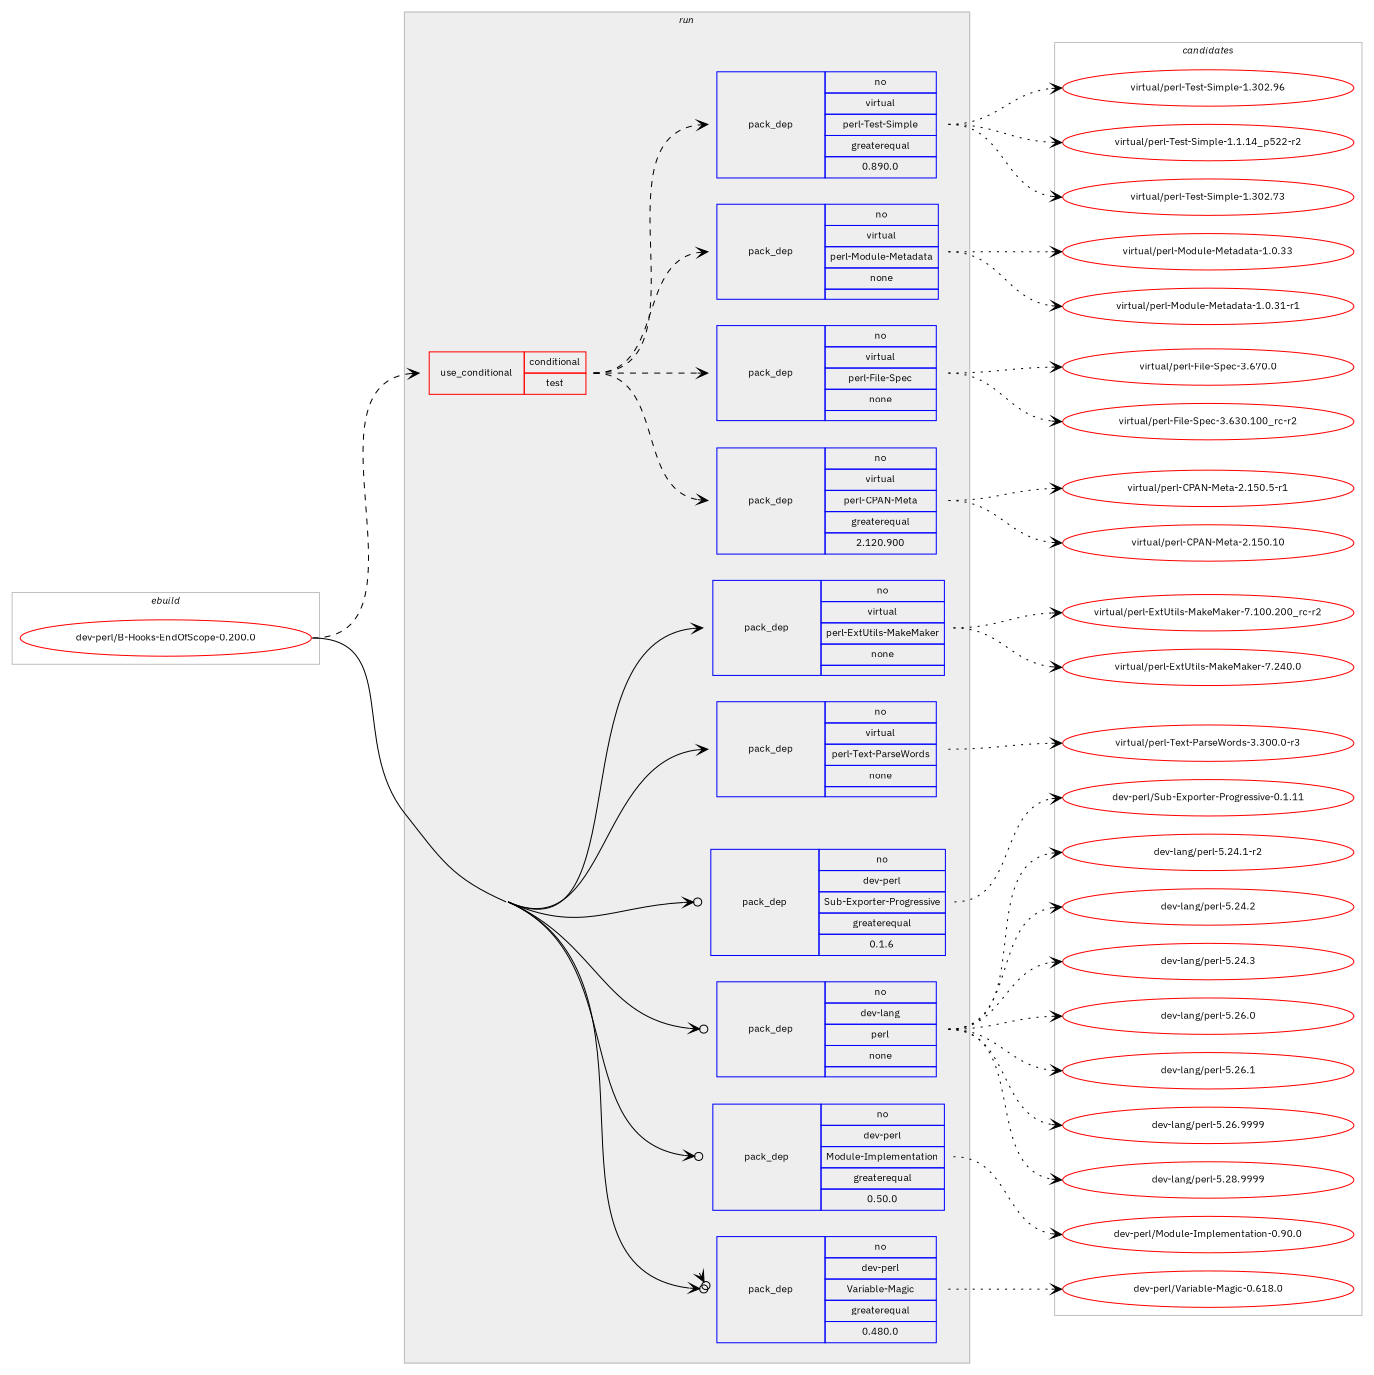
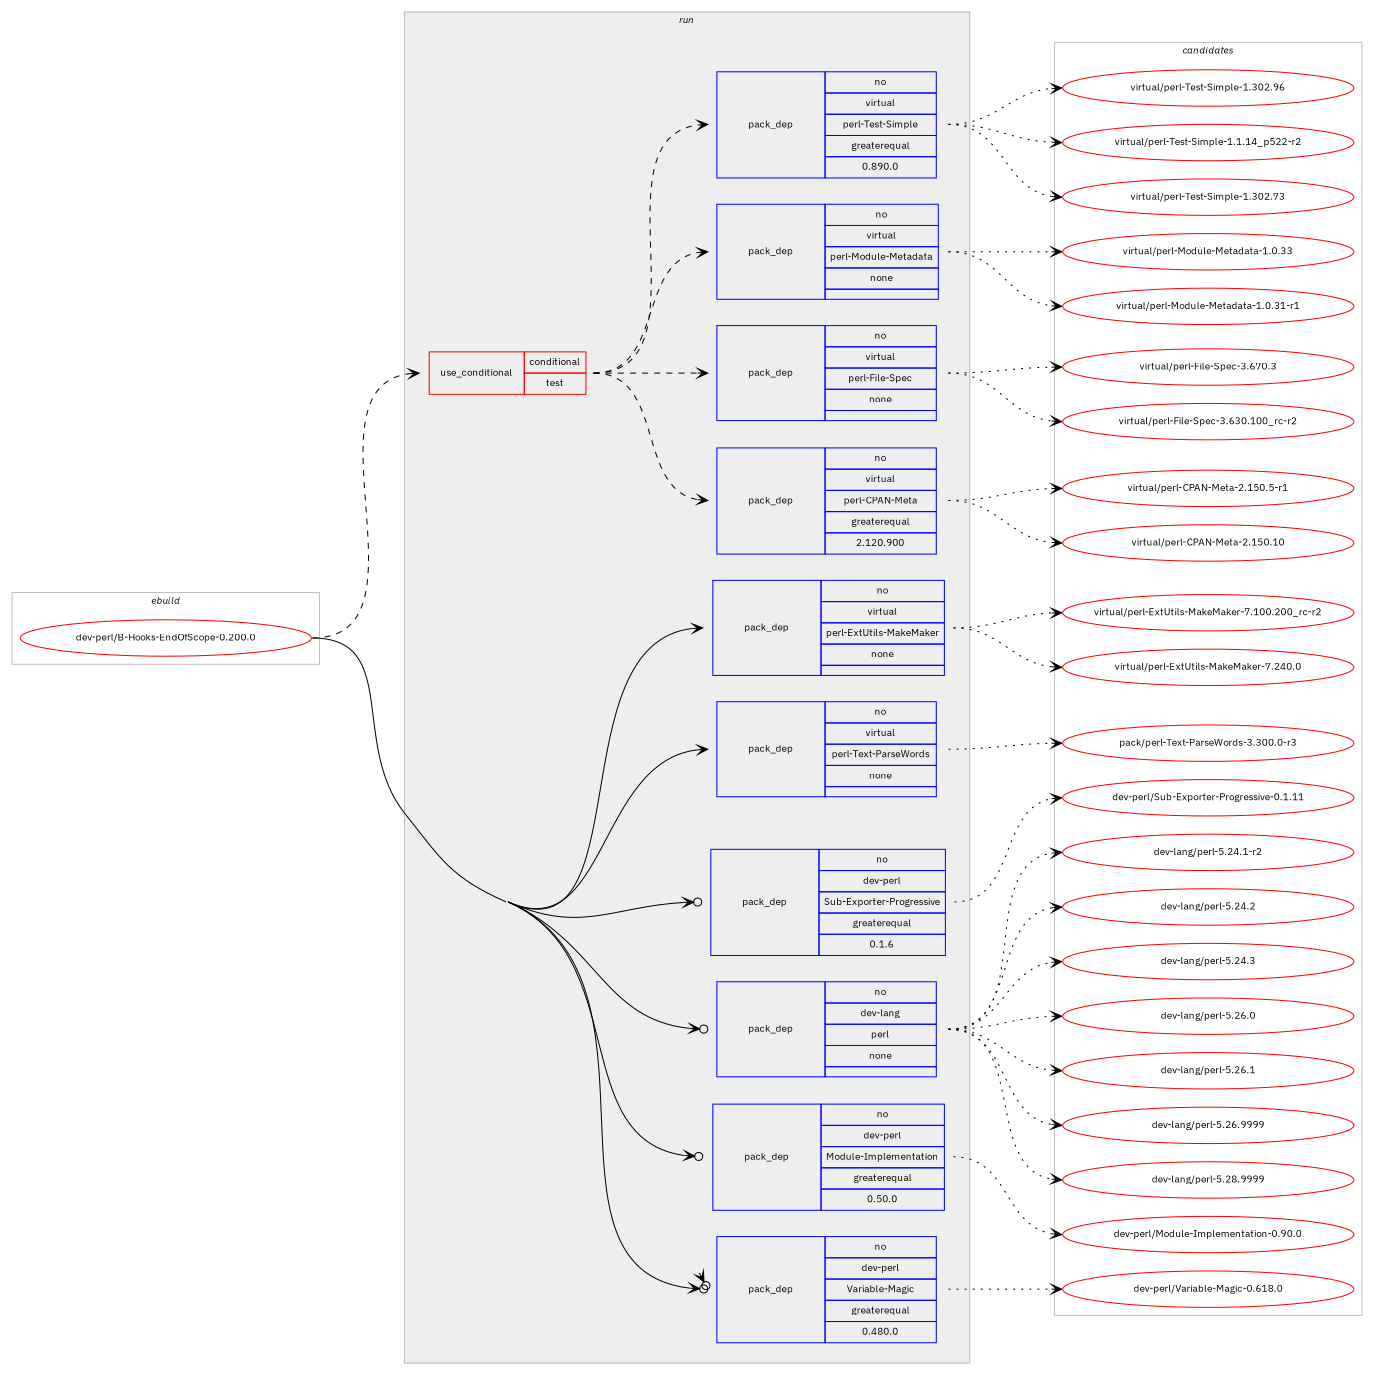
(1208, 367) -> (1208, 367)
(1208, 743) -> (1208, 743)
